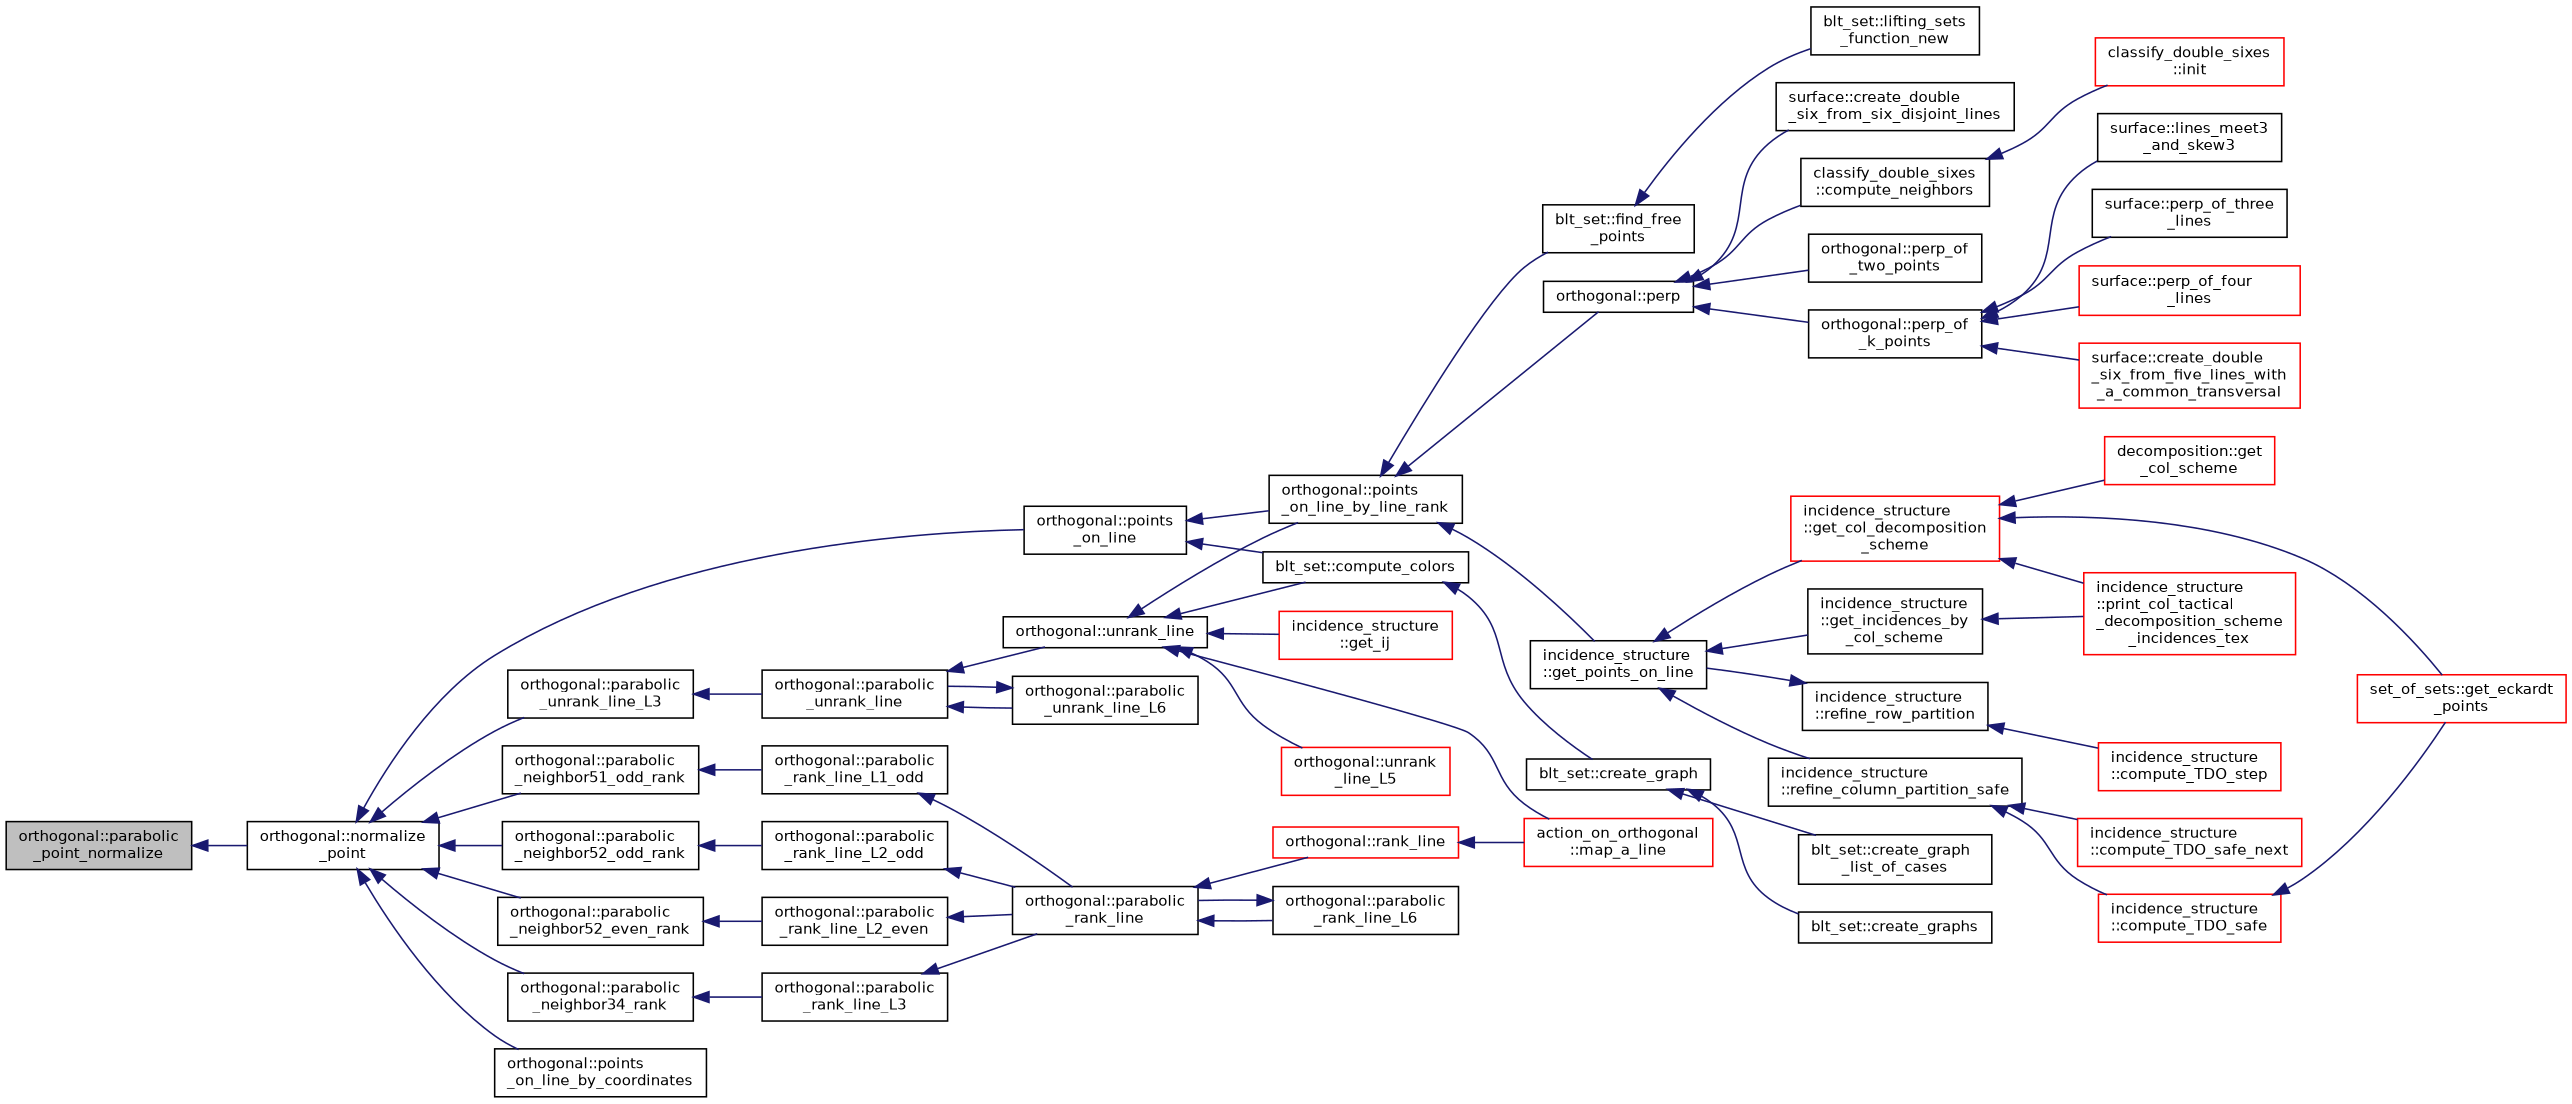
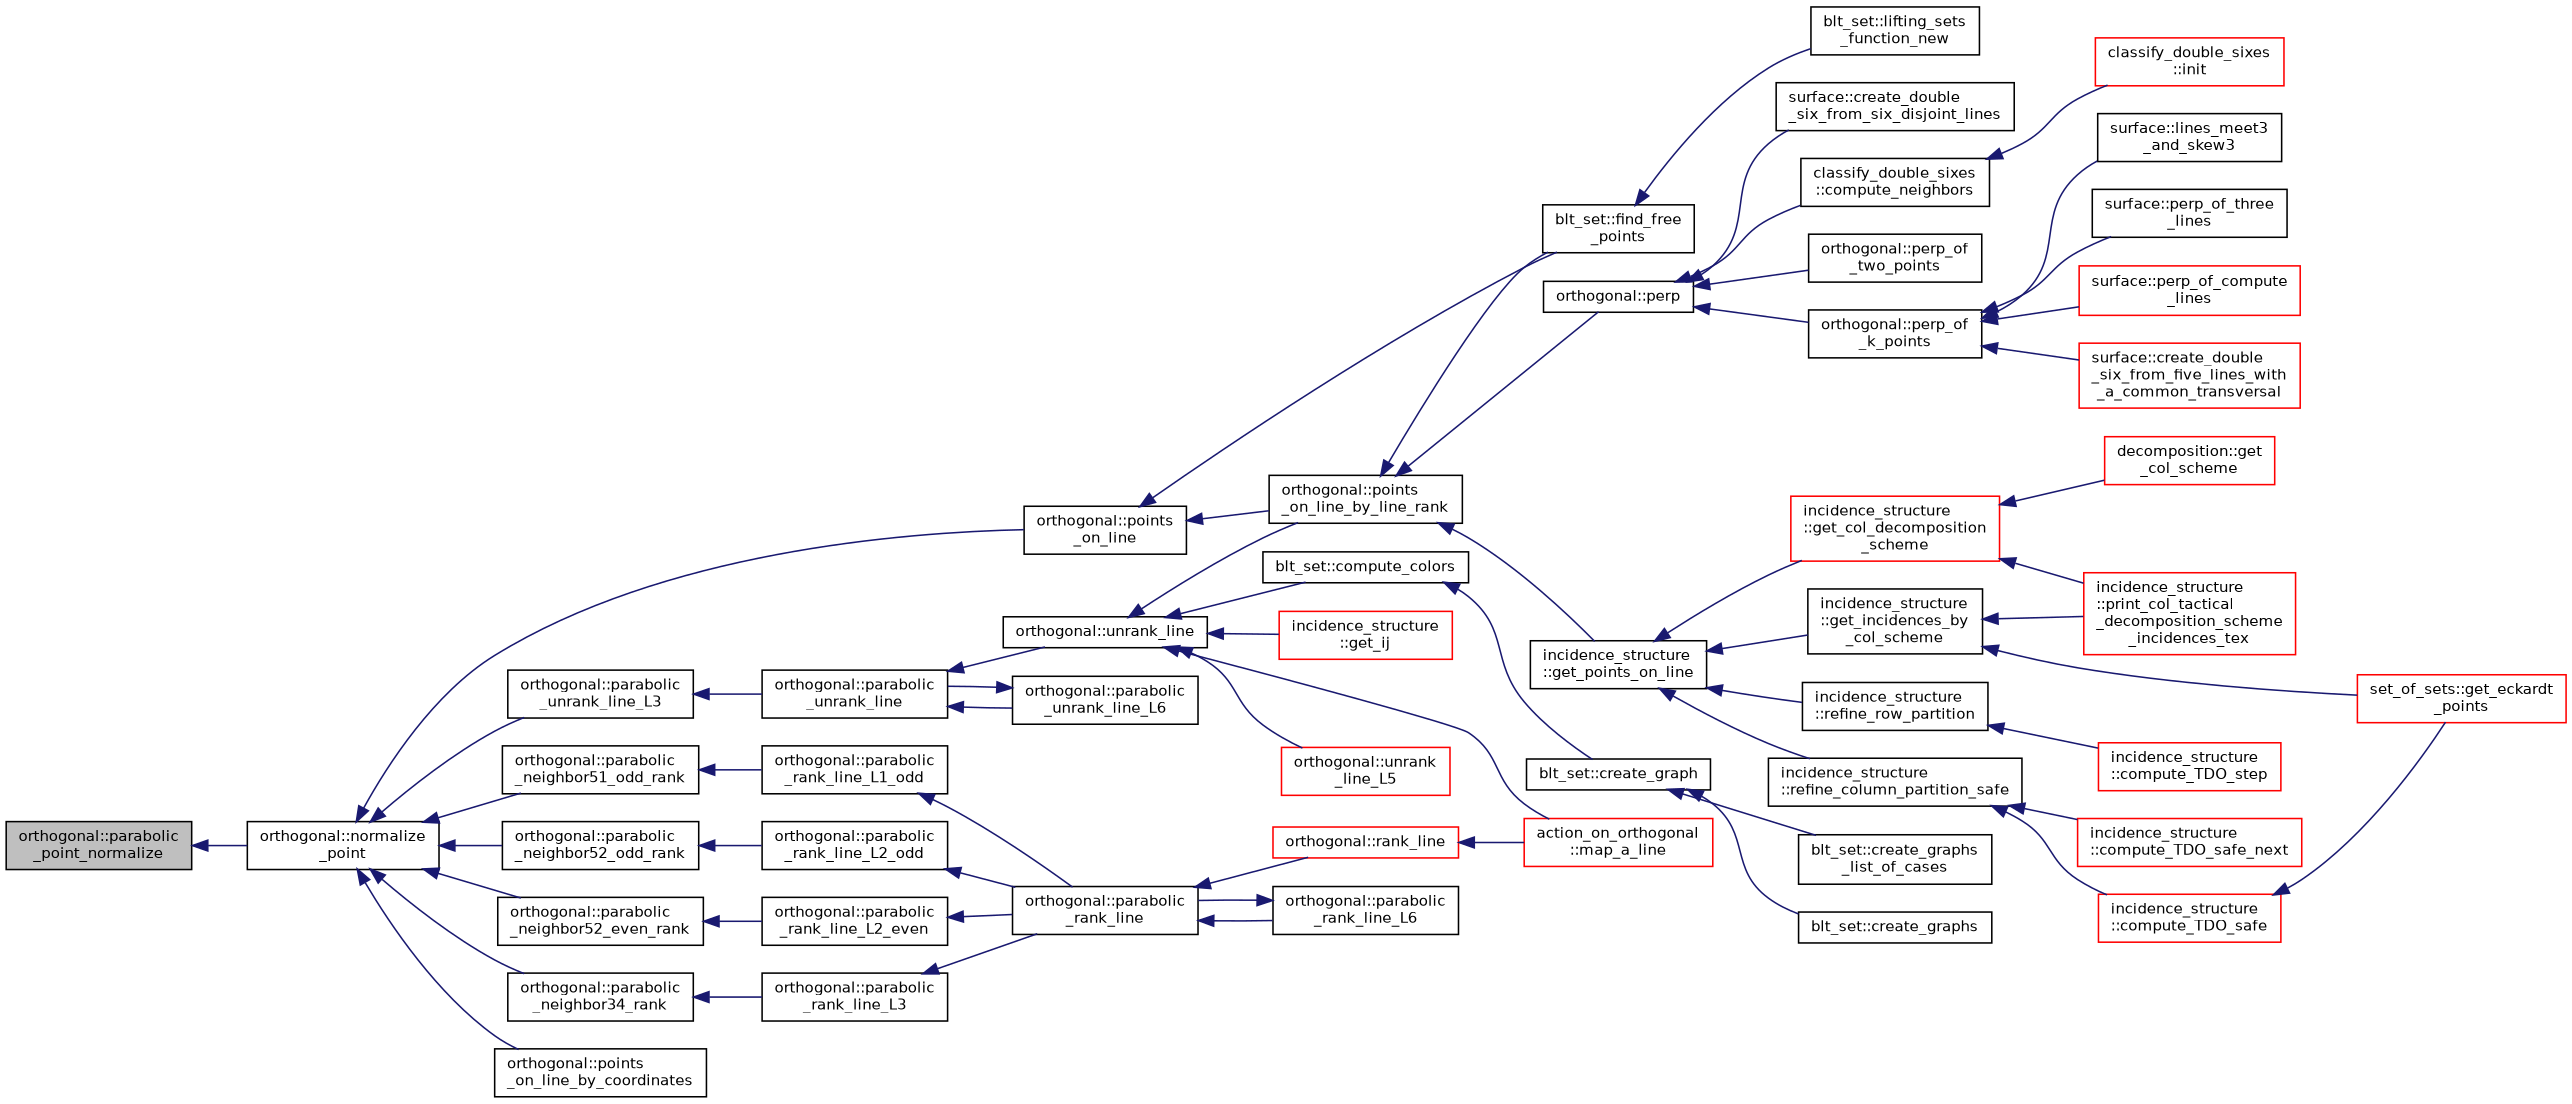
(2190, 291) -> (2190, 291)
(2251, 541) -> (2176, 681)
(1224, 547) -> (1350, 367)
(1748, 674) -> (1762, 697)
(1895, 859) -> (1895, 859)
